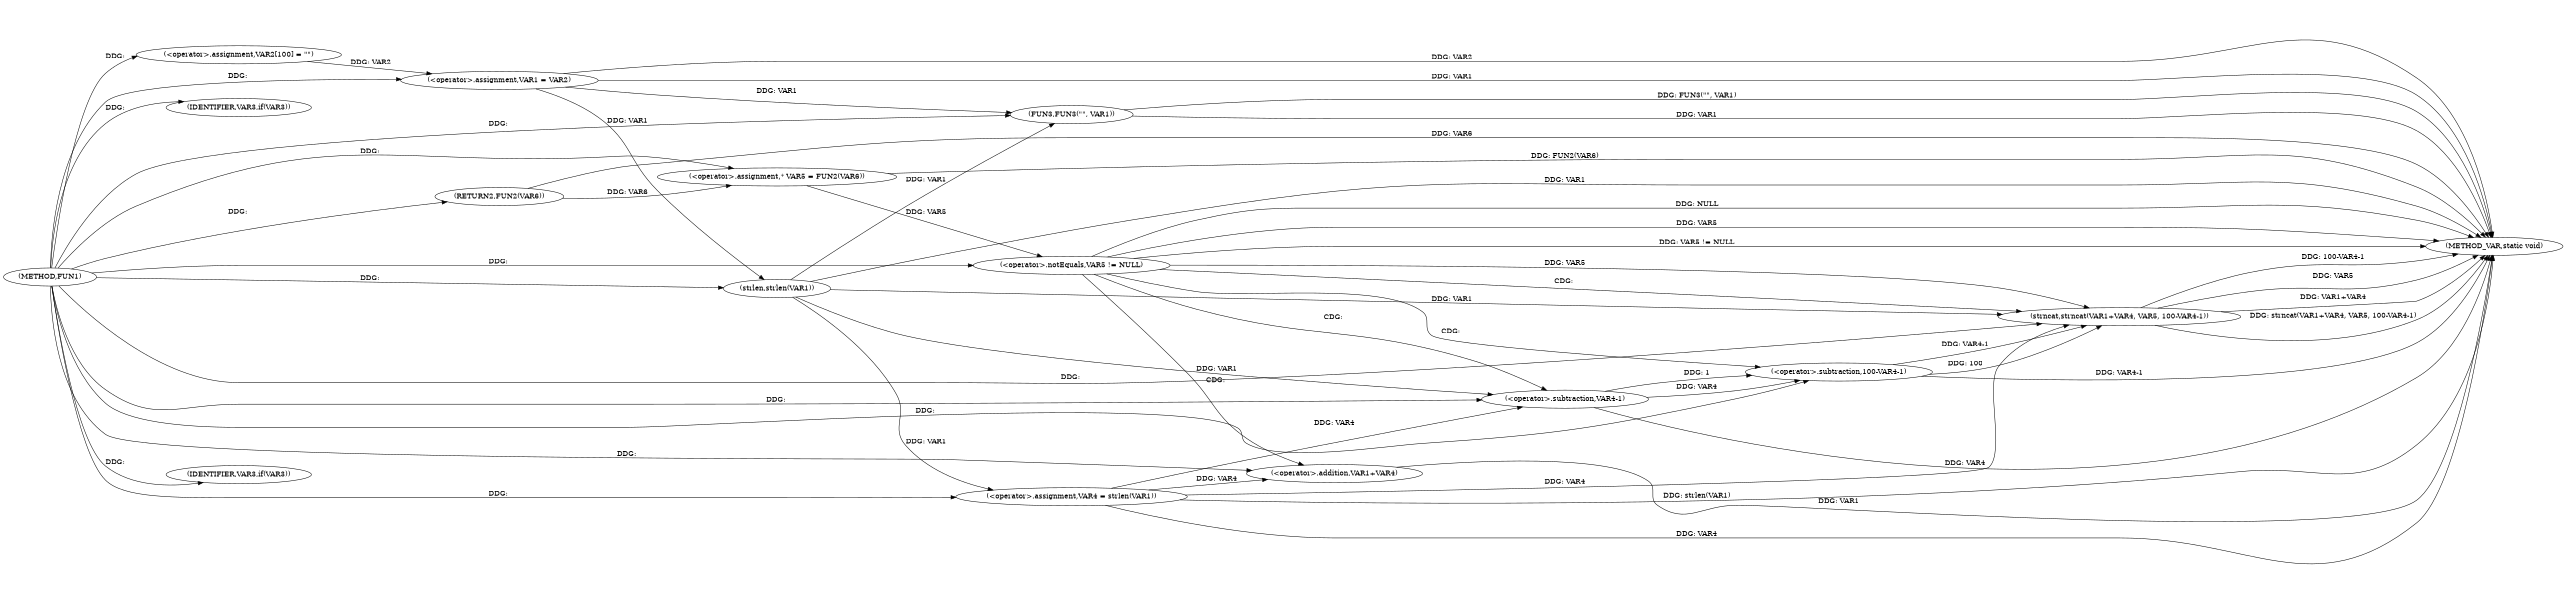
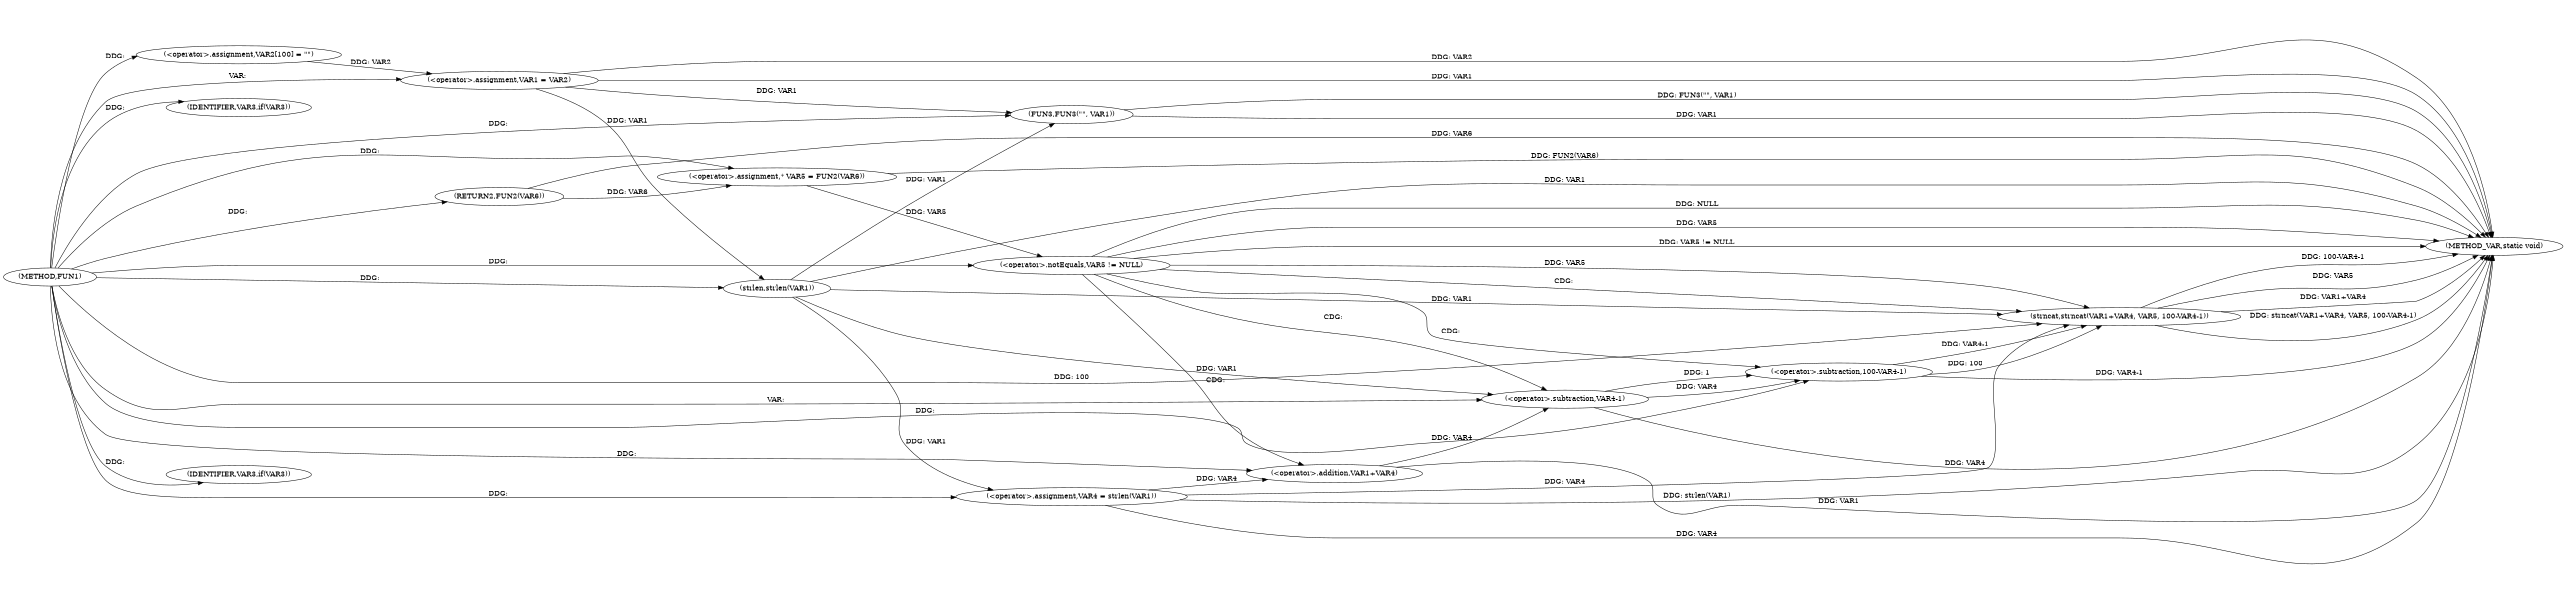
(239, 76) -> (239, 76)
(1072, 377) -> (1072, 377)
(777, 400) -> (777, 400)
(1314, 447) -> (1464, 445)
